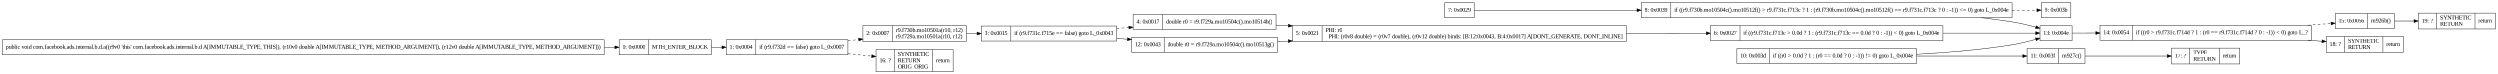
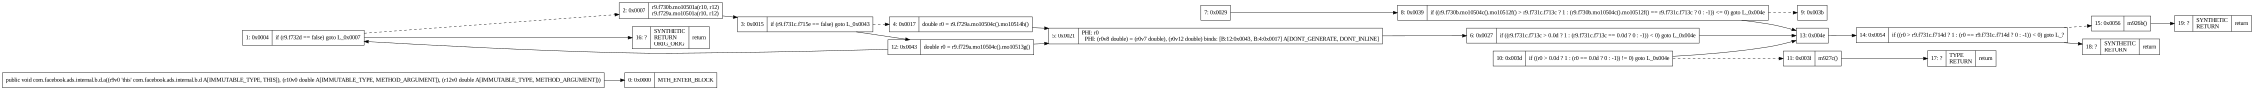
(717, 47) -> (628, 53)
(860, 55) -> (496, 38)
(1970, 56) -> (1726, 59)
